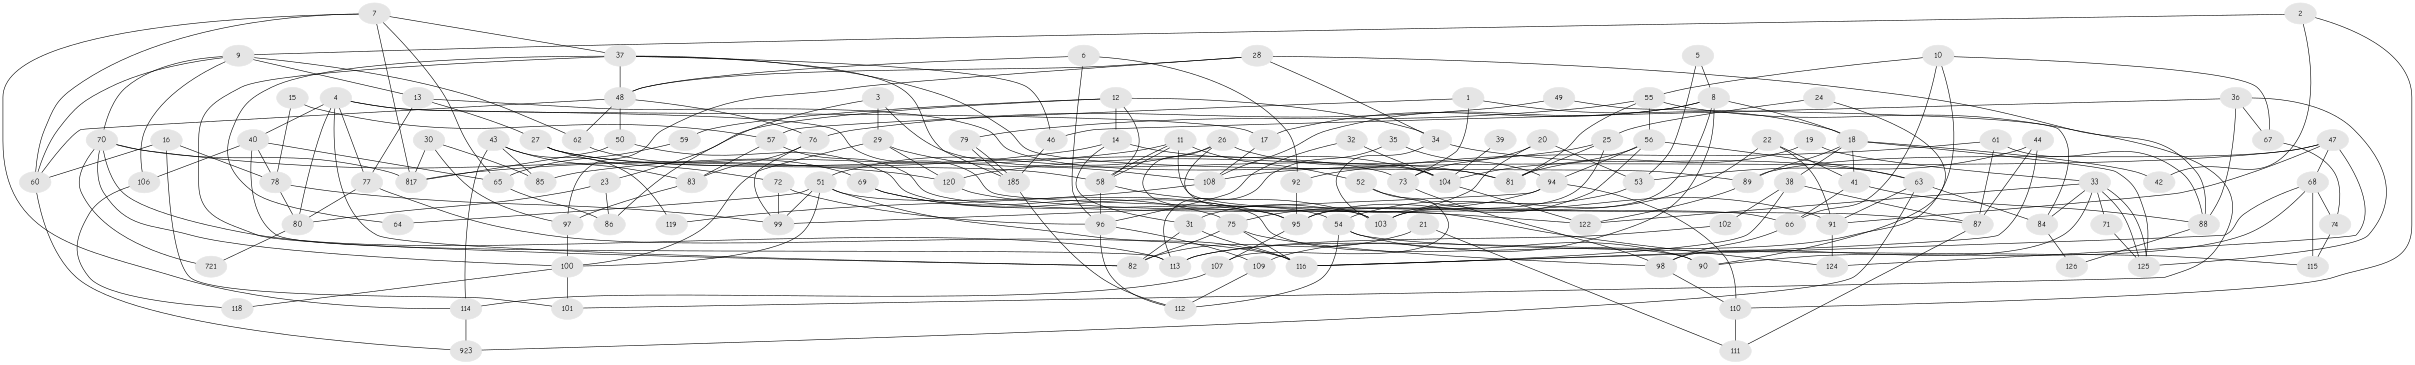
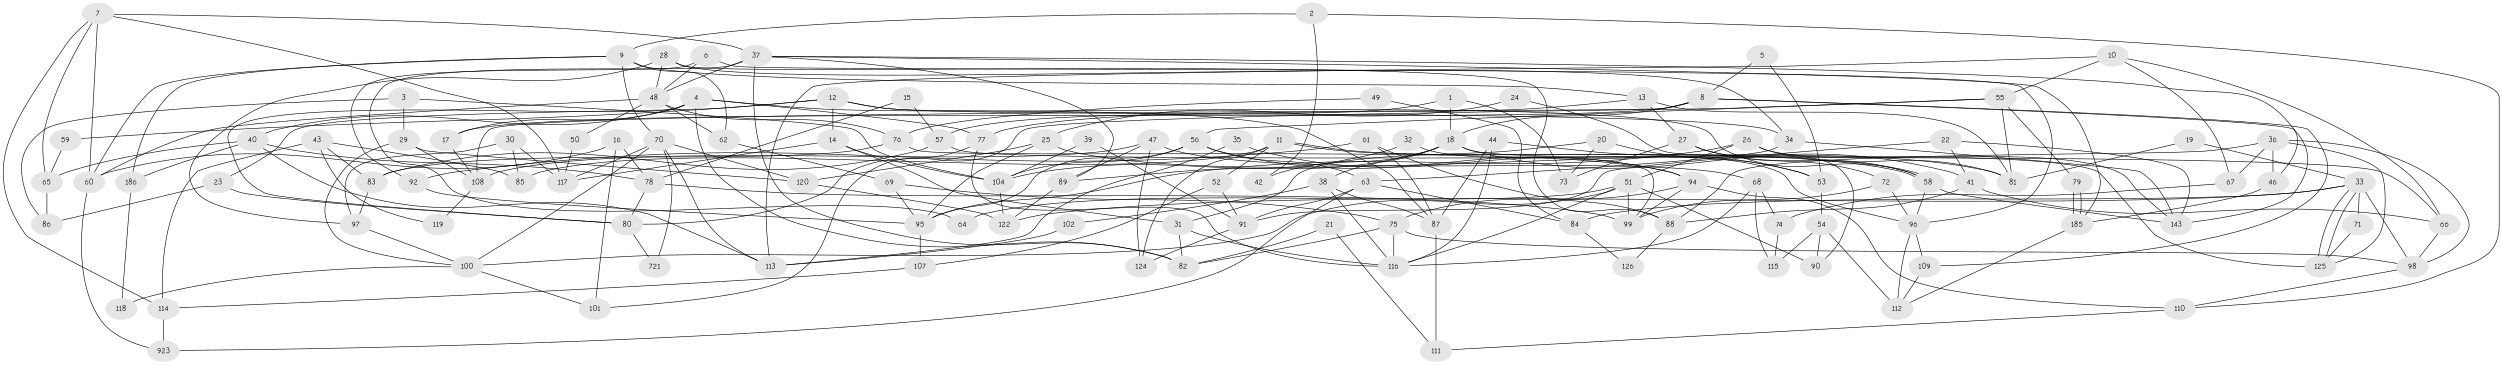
(144, 182) -> (131, 182)
(411, 182) -> (563, 182)
(906, 191) -> none
(2076, 203) -> (1166, 182)
(1381, 224) -> (2176, 224)
(1531, 226) -> (2420, 170)
(2020, 255) -> none
